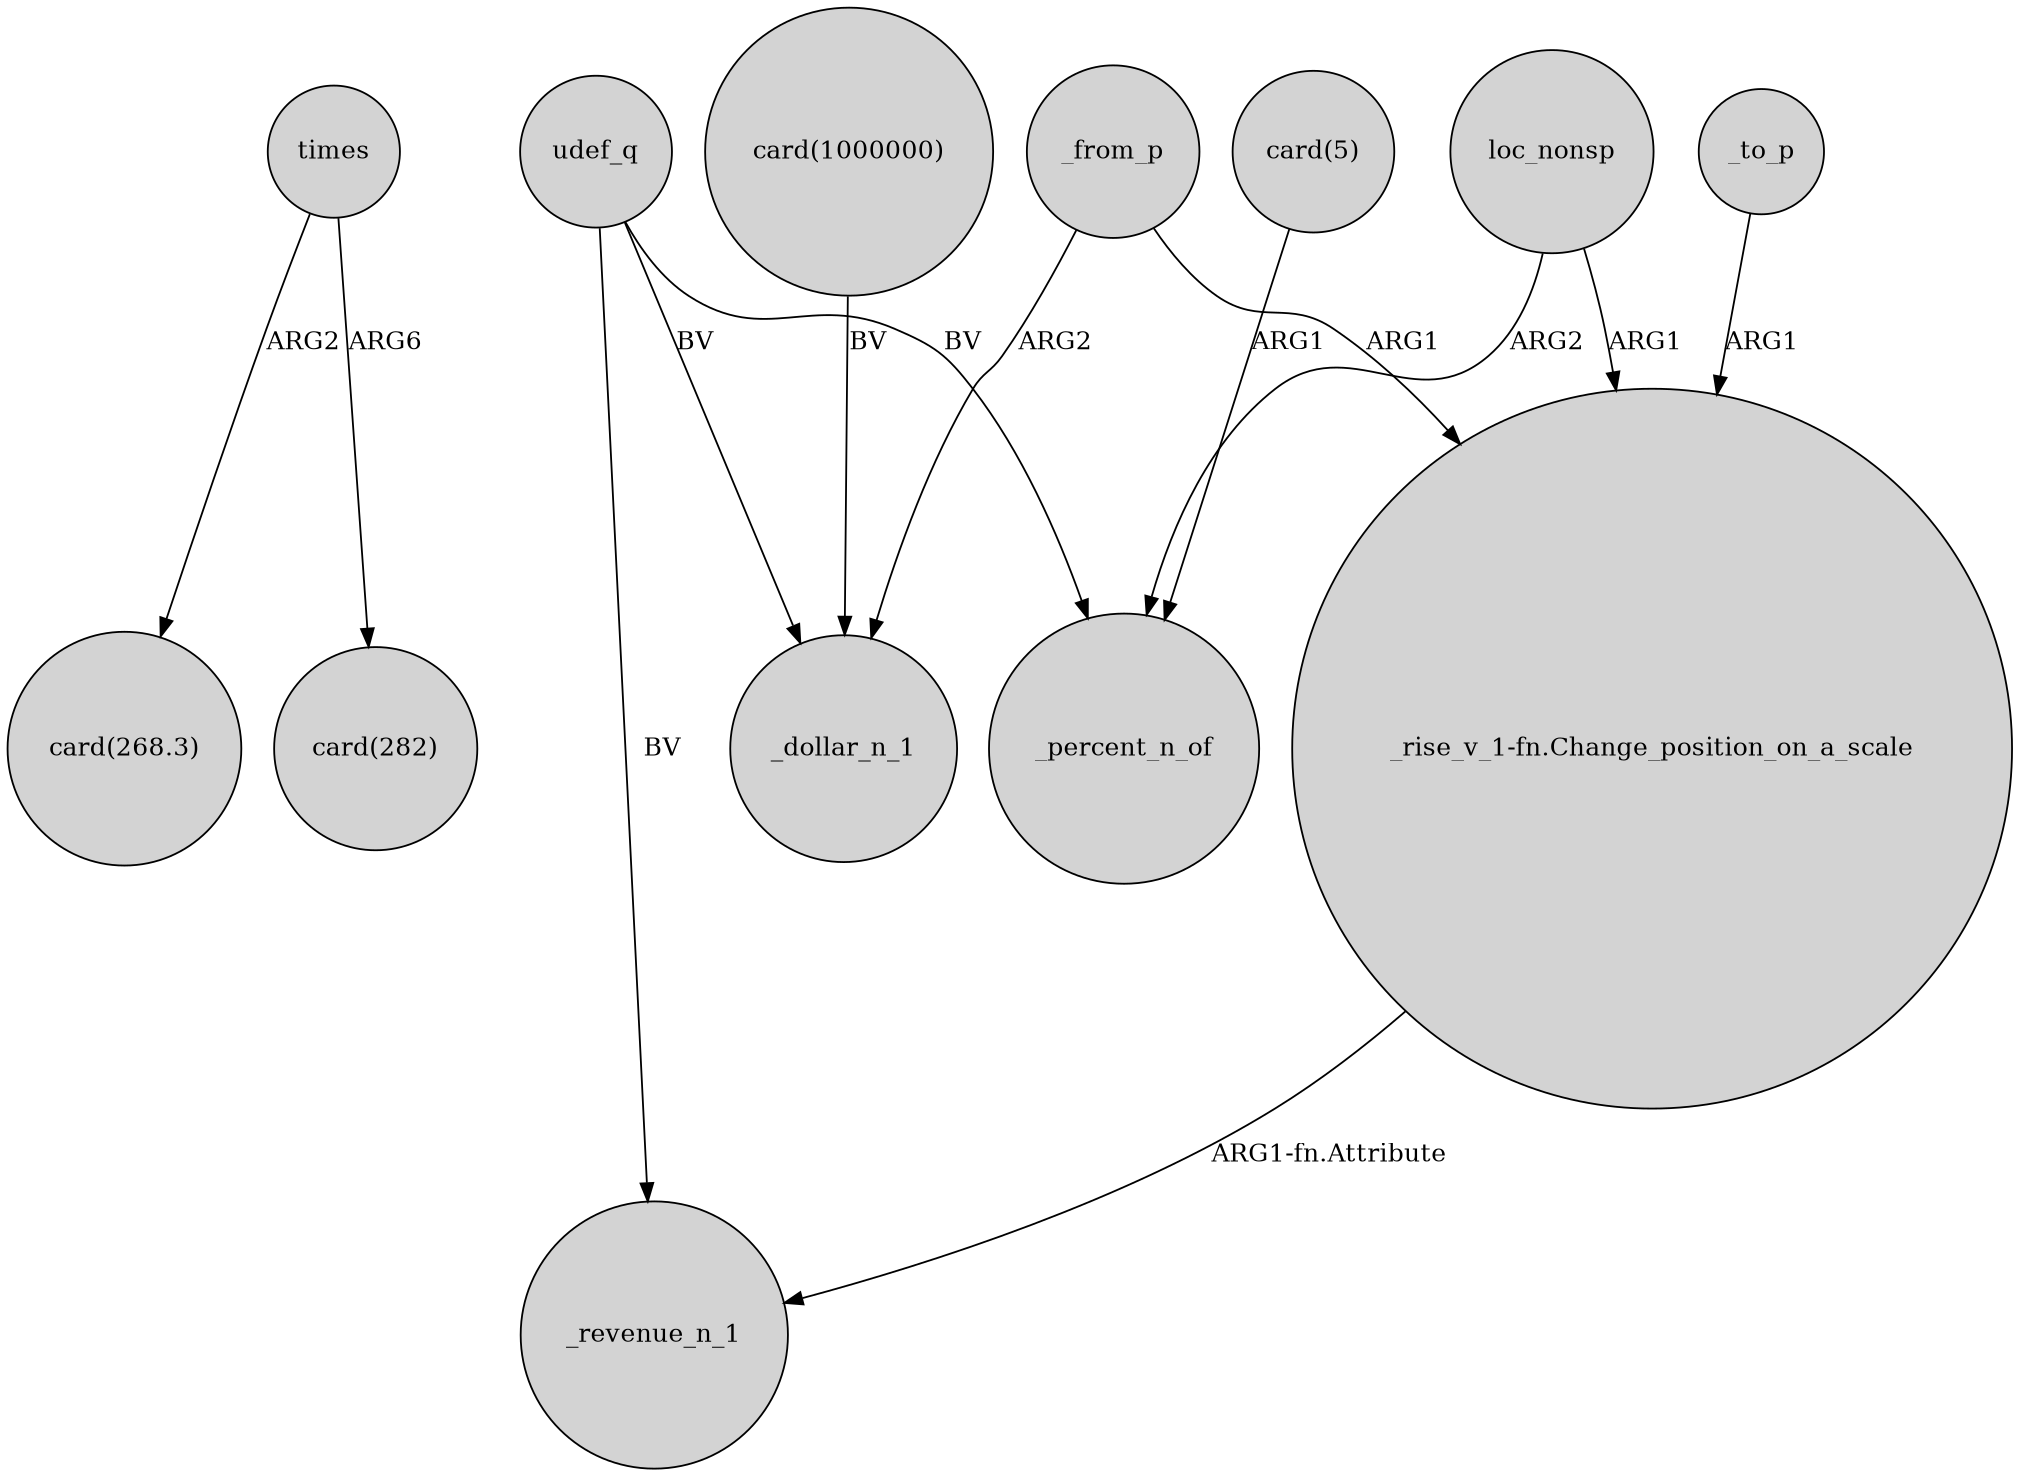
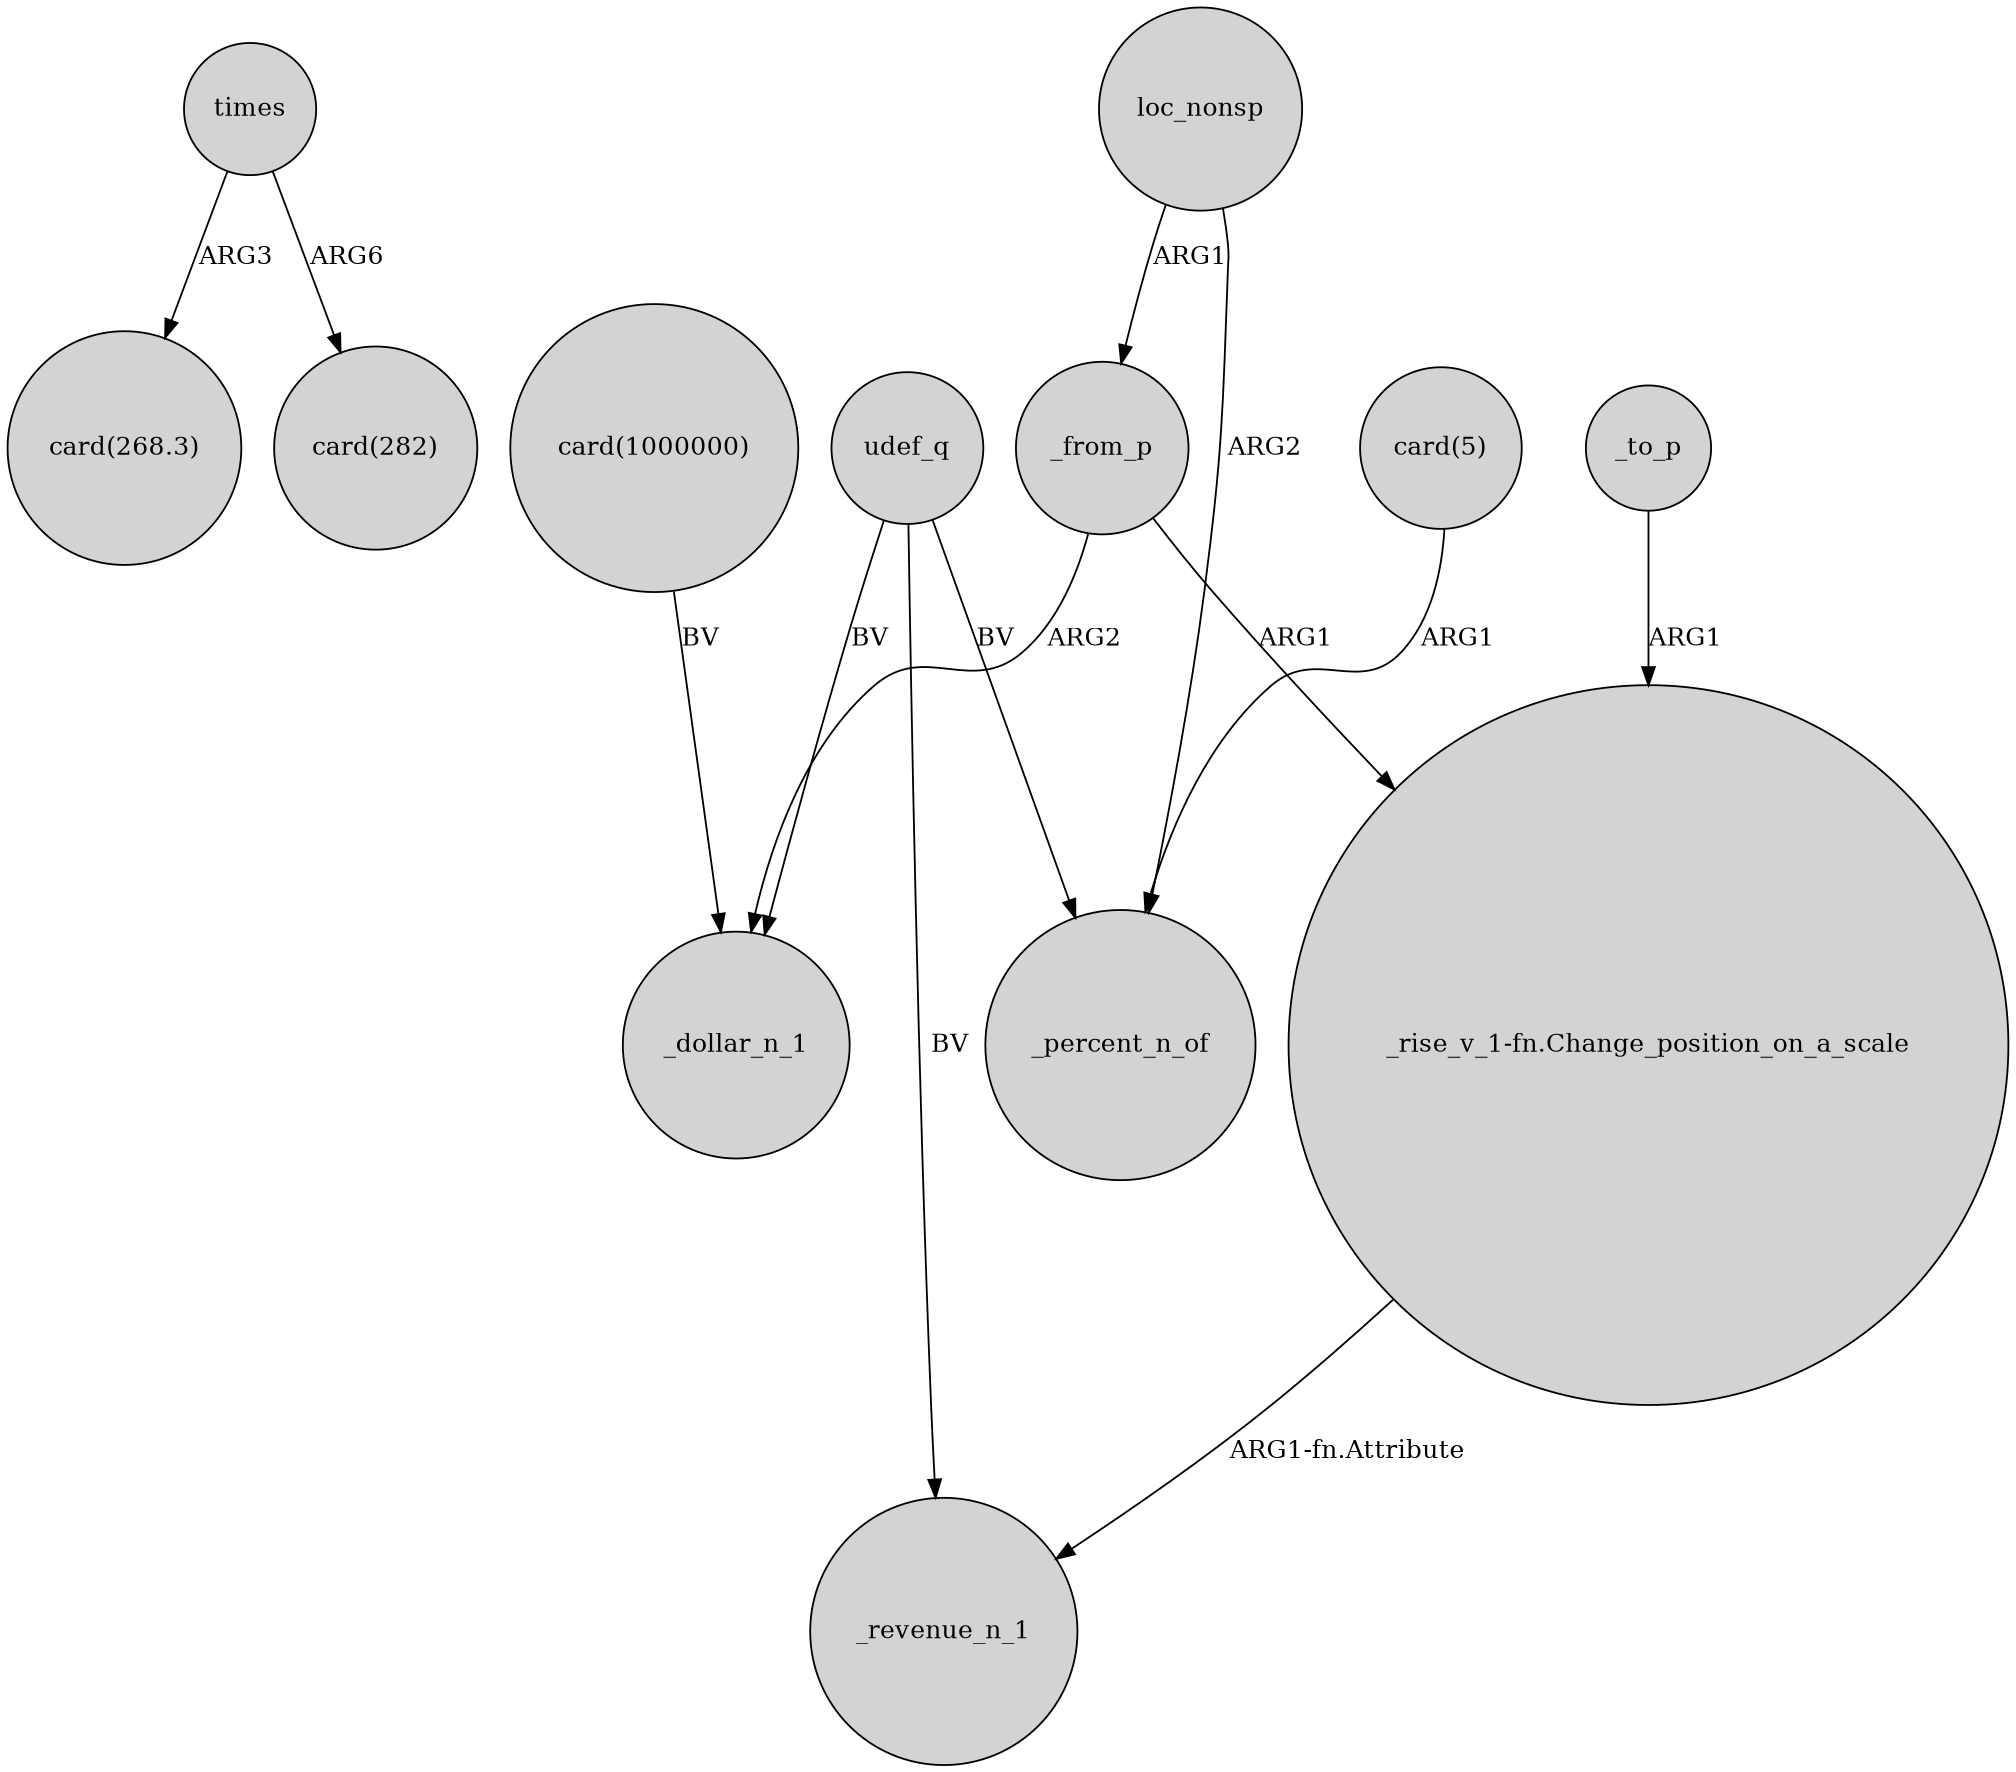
(1601, 310) -> (1144, 275)
(304, 342) -> (236, 257)
